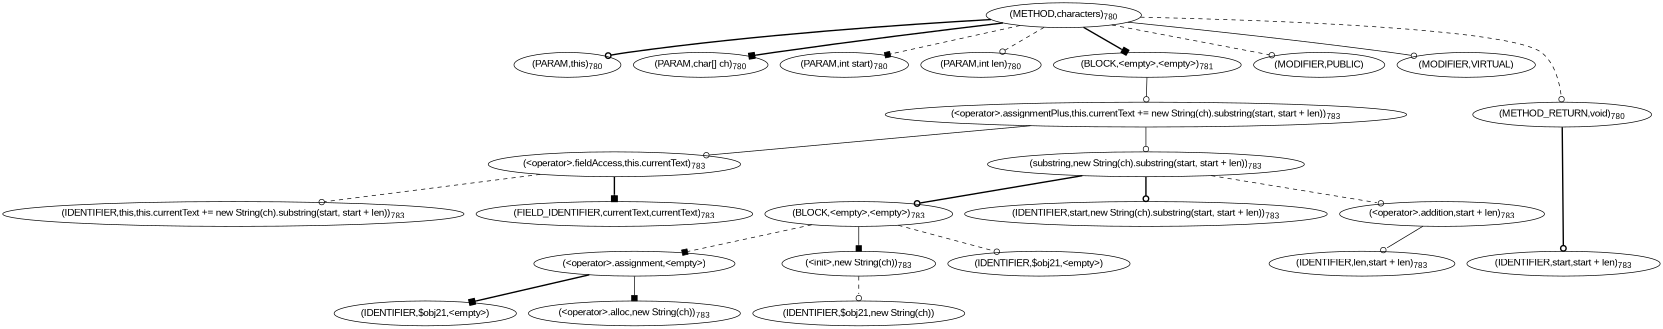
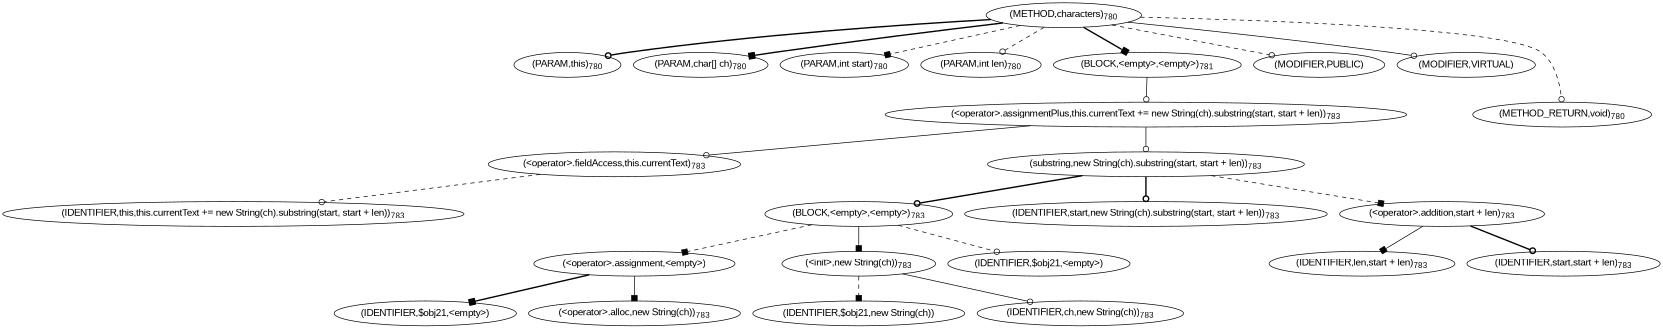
(1563, 186) -> (1500, 238)
(1294, 189) -> (1294, 189)
(614, 214) -> none
(1405, 237) -> (1405, 237)
(859, 285) -> (859, 285)
none -> (1080, 313)
